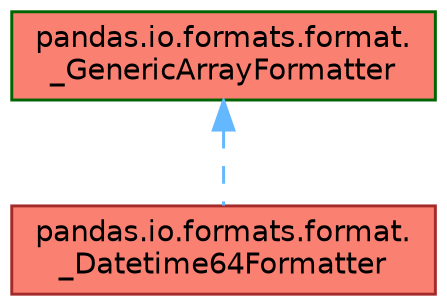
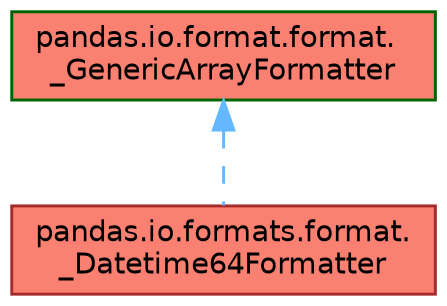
(224, 56) -> (224, 56)
